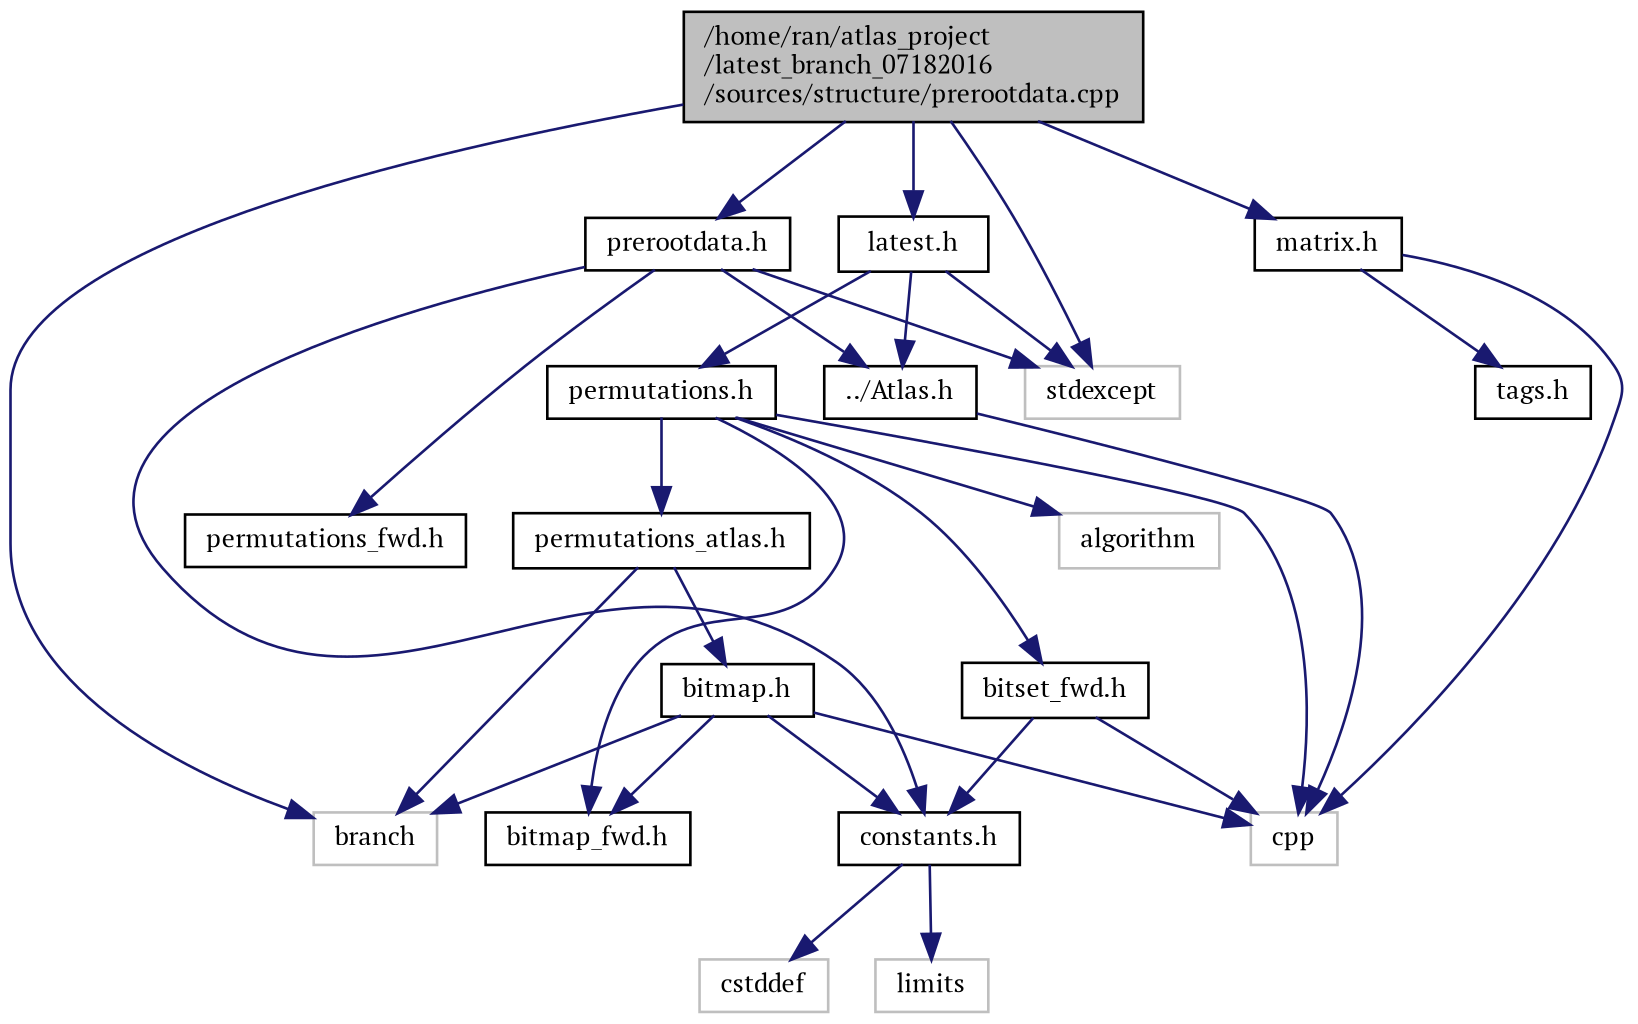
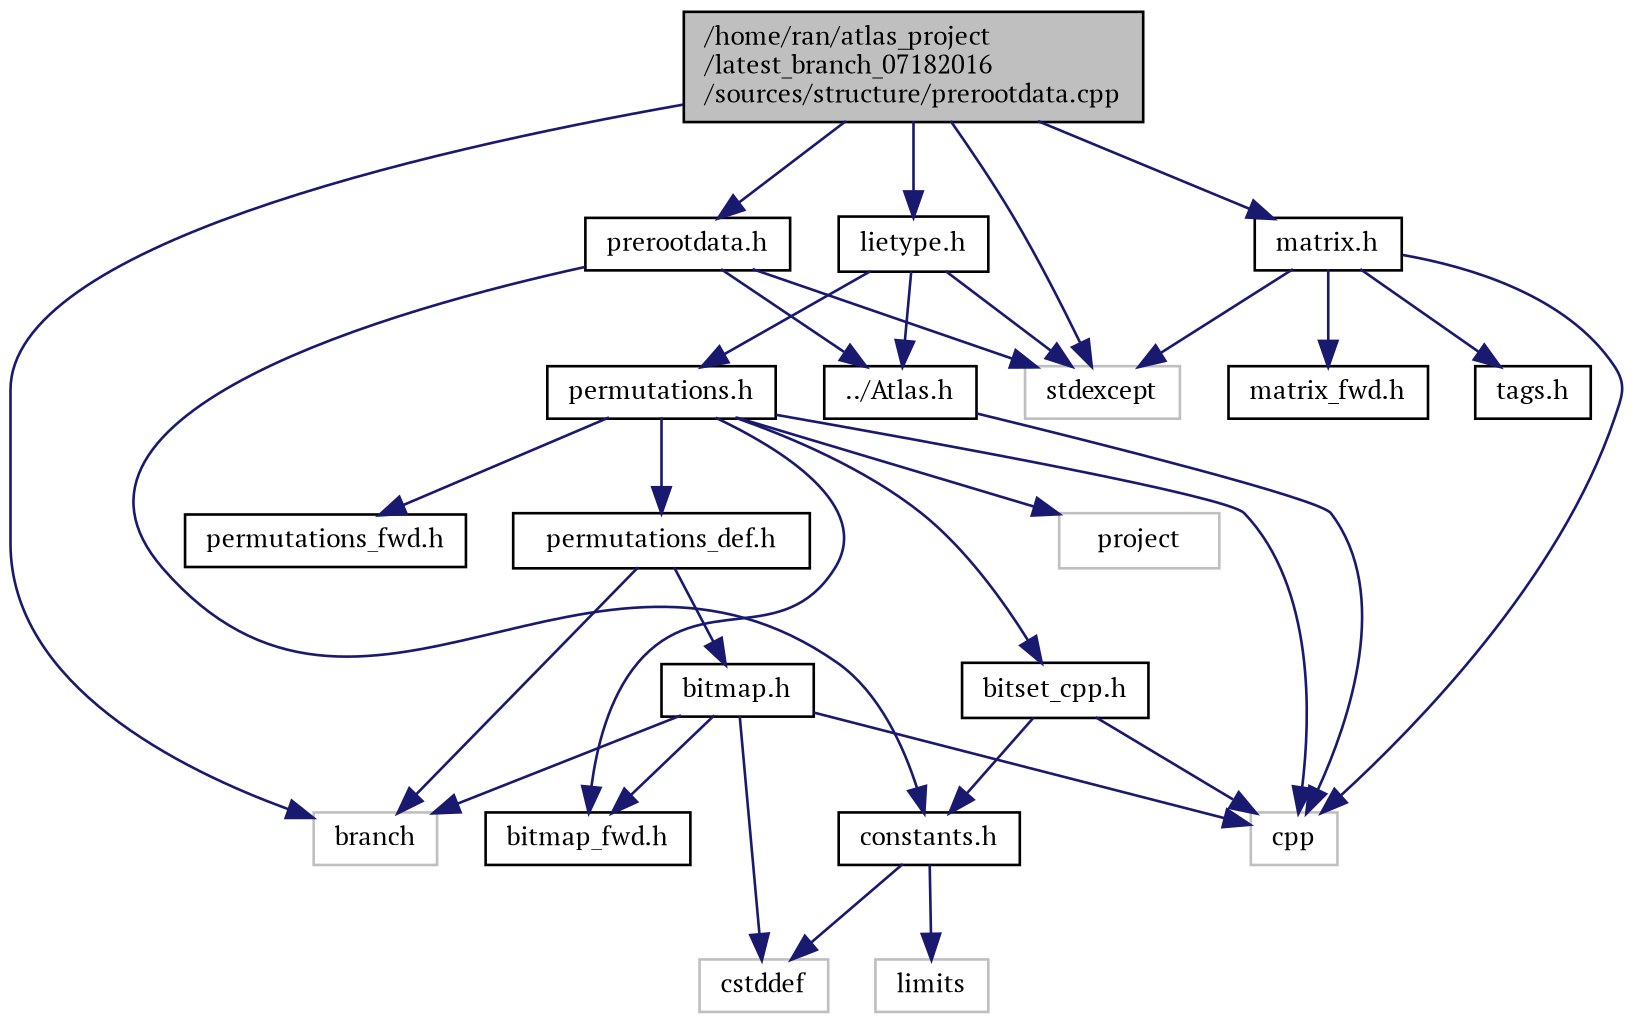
(914, 244) -> (914, 244)
none -> (1227, 311)
(509, 379) -> (506, 461)
none -> (1328, 392)
(662, 541) -> (662, 541)
(1139, 541) -> (1139, 541)
(1055, 690) -> (1055, 690)
(823, 756) -> (750, 825)
